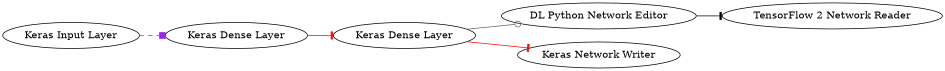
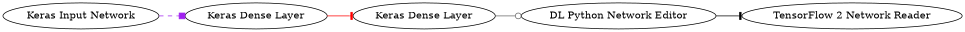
(71, 35) -> (81, 16)
(599, 55) -> none
